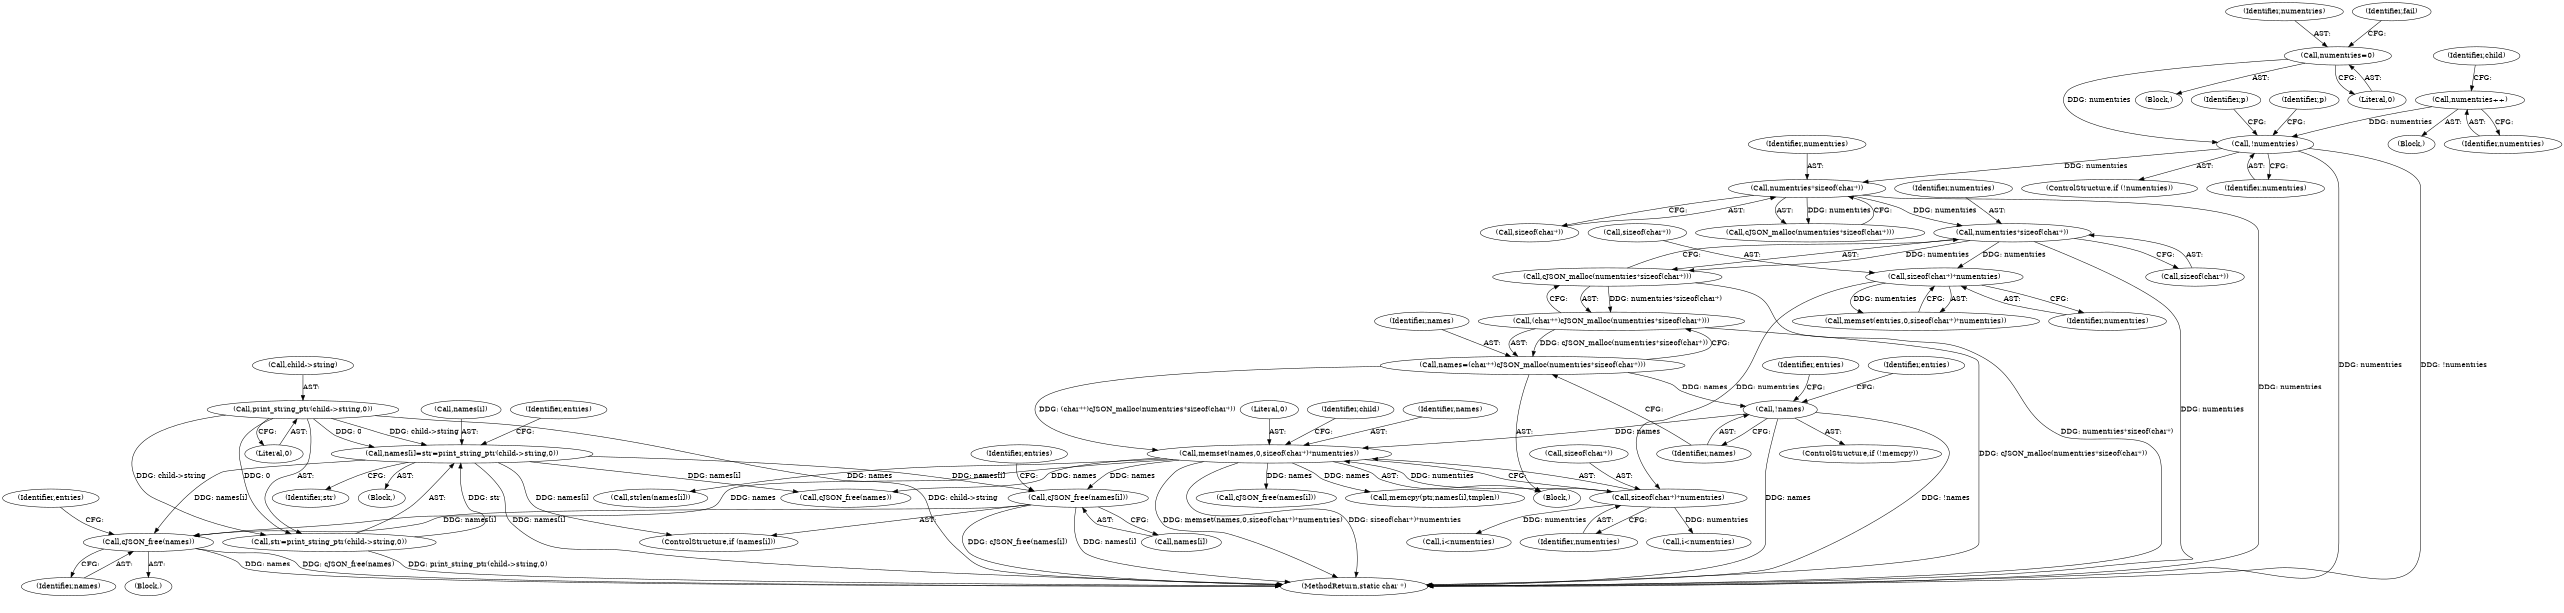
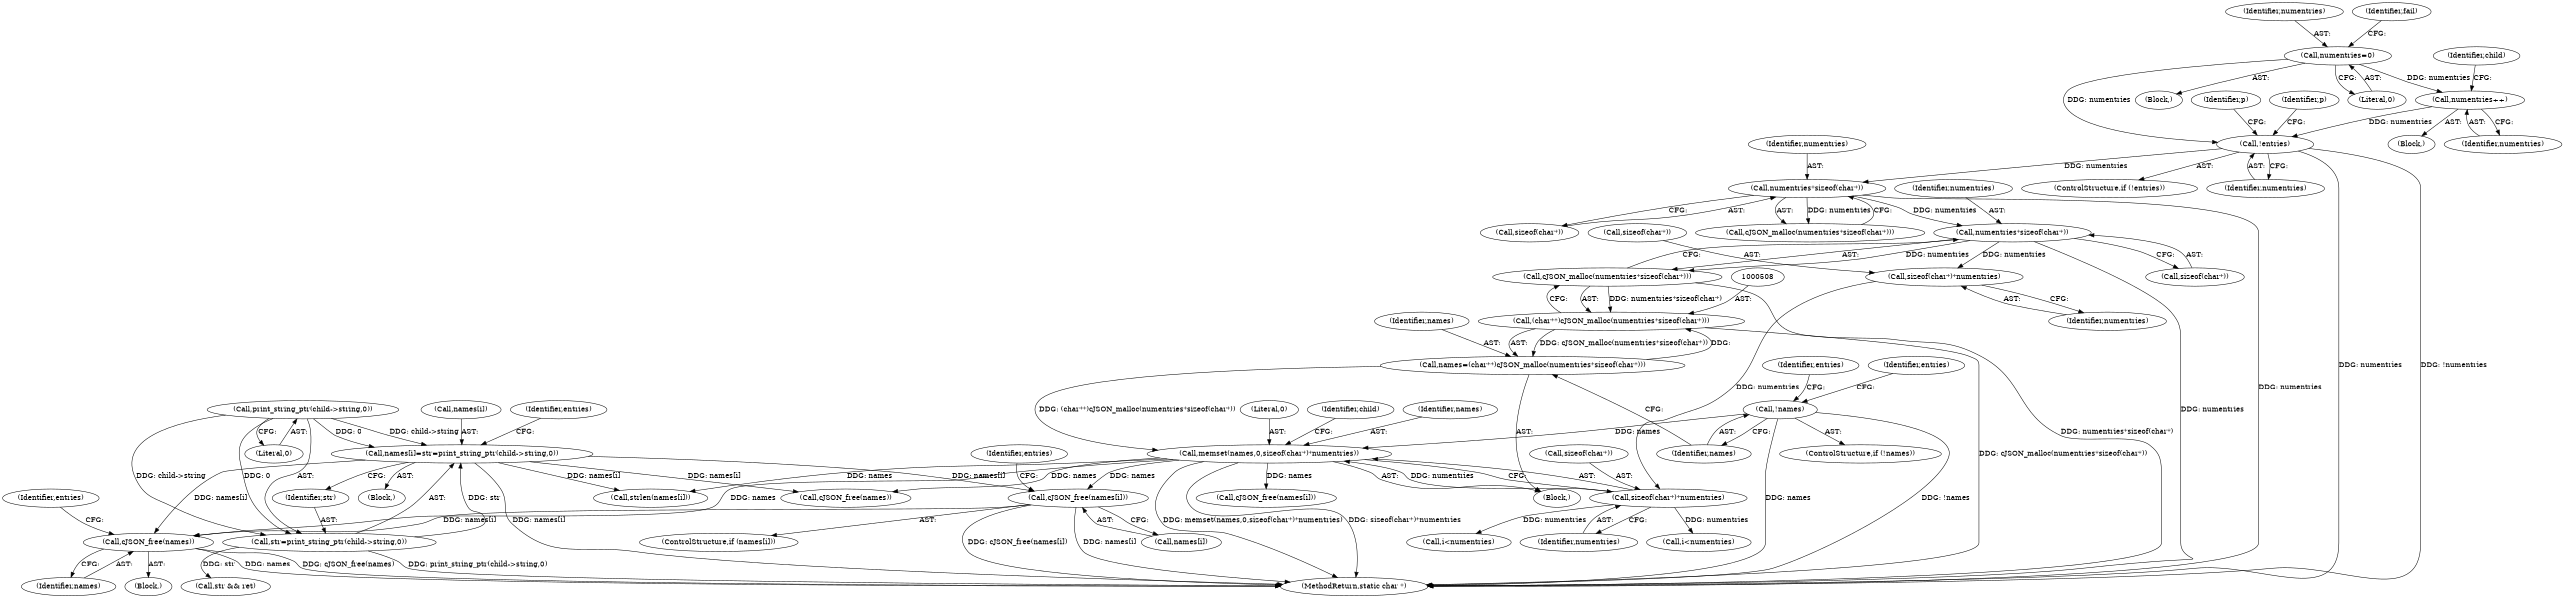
none -> (2398, 79)
(2265, 144) -> (2265, 144)
(2110, 189) -> (2110, 189)
none -> (1758, 277)
(1916, 321) -> none
(1722, 343) -> (1722, 343)
(303, 365) -> none
(1683, 392) -> none
(1860, 454) -> (1860, 454)
(797, 473) -> none
(1435, 498) -> none
none -> (319, 518)
(580, 519) -> (556, 476)
none -> (226, 587)
